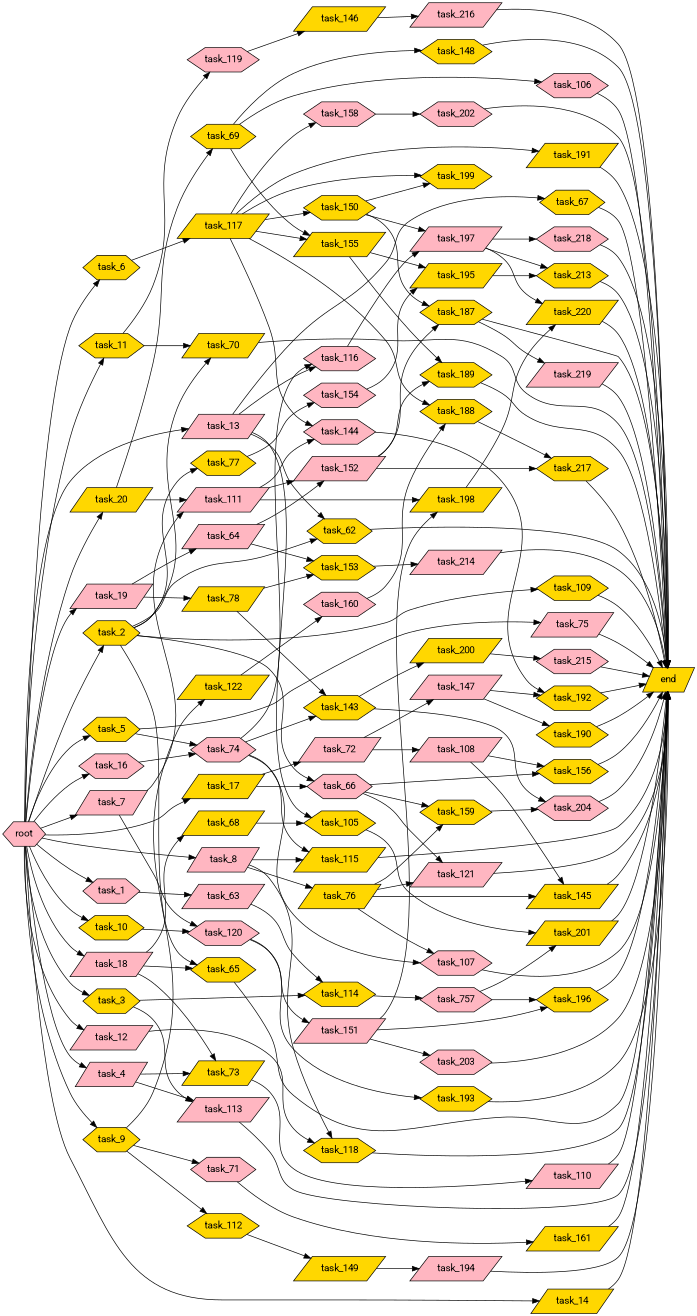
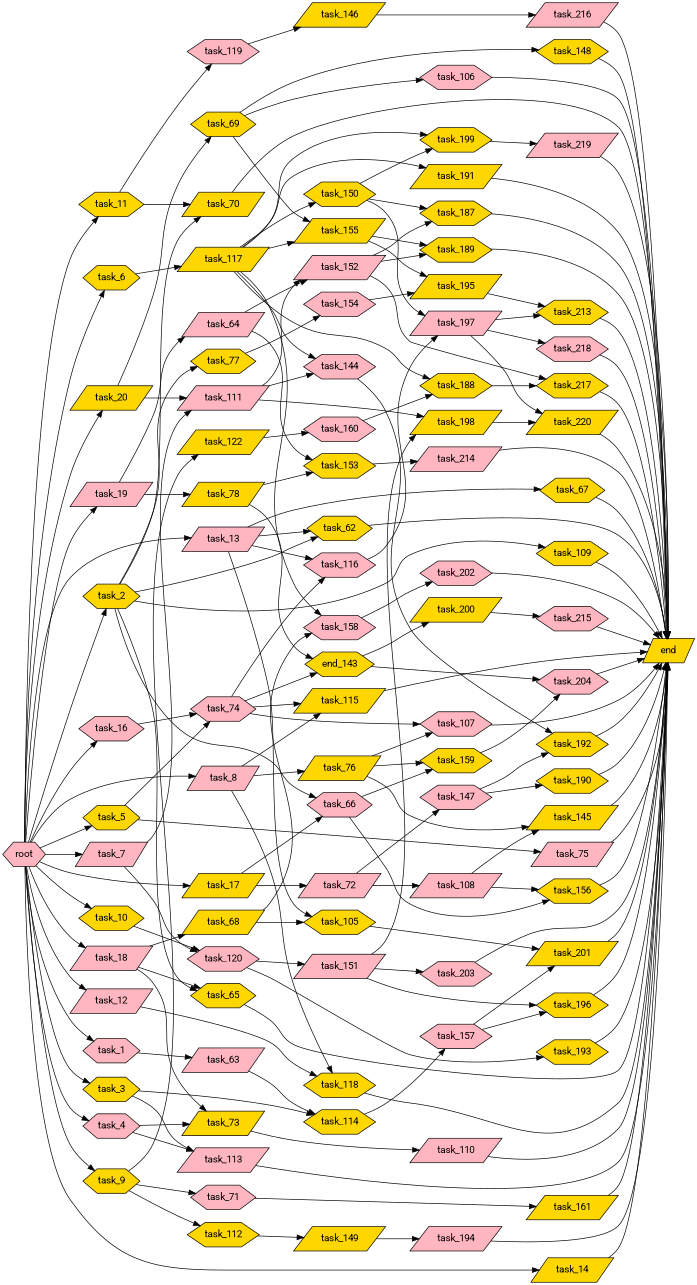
(509, 340) -> (510, 142)
(456, 687) -> (456, 797)
(340, 708) -> (340, 664)
none -> (284, 786)
(456, 875) -> none
(456, 1000) -> (456, 1036)
(111, 1074) -> (111, 1126)
